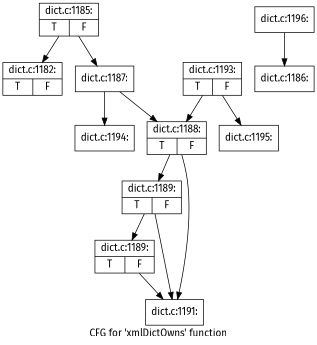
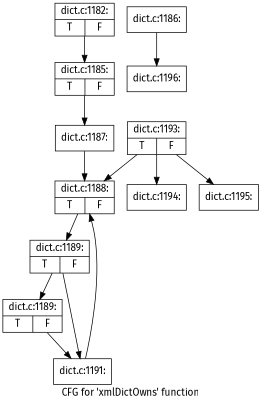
(53, 46) -> (85, 46)
(284, 46) -> (157, 46)
(105, 105) -> (157, 166)
(189, 223) -> (96, 290)
